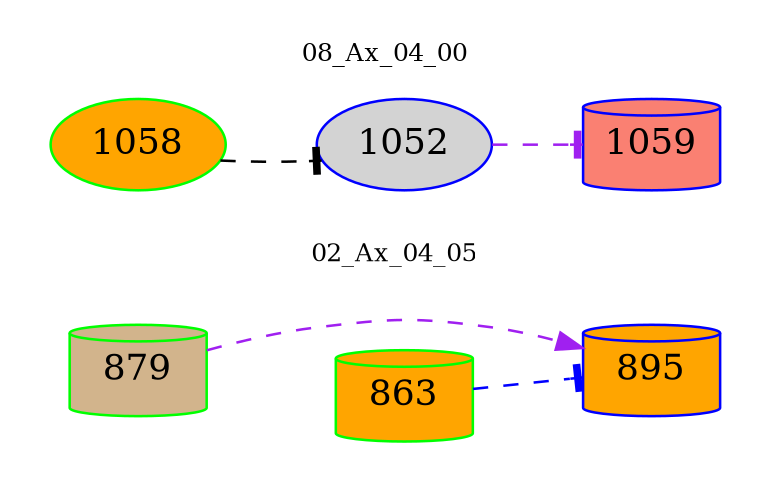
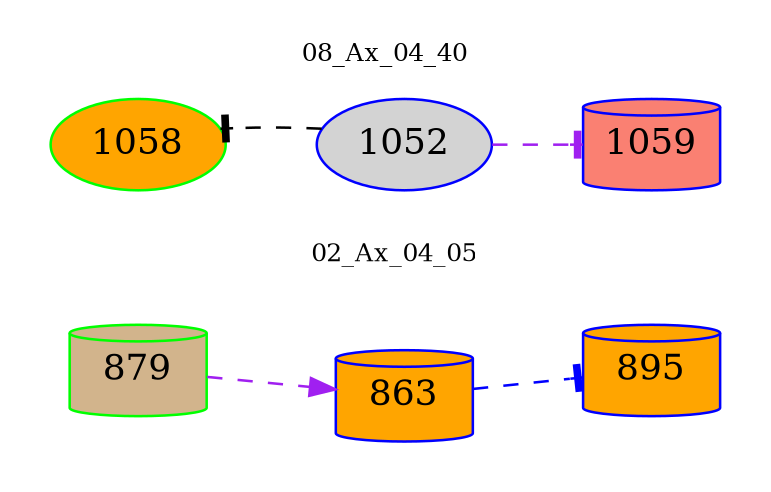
(385, 55) -> (385, 55)
(265, 162) -> (278, 128)
(382, 321) -> (258, 382)
(404, 396) -> (404, 396)
